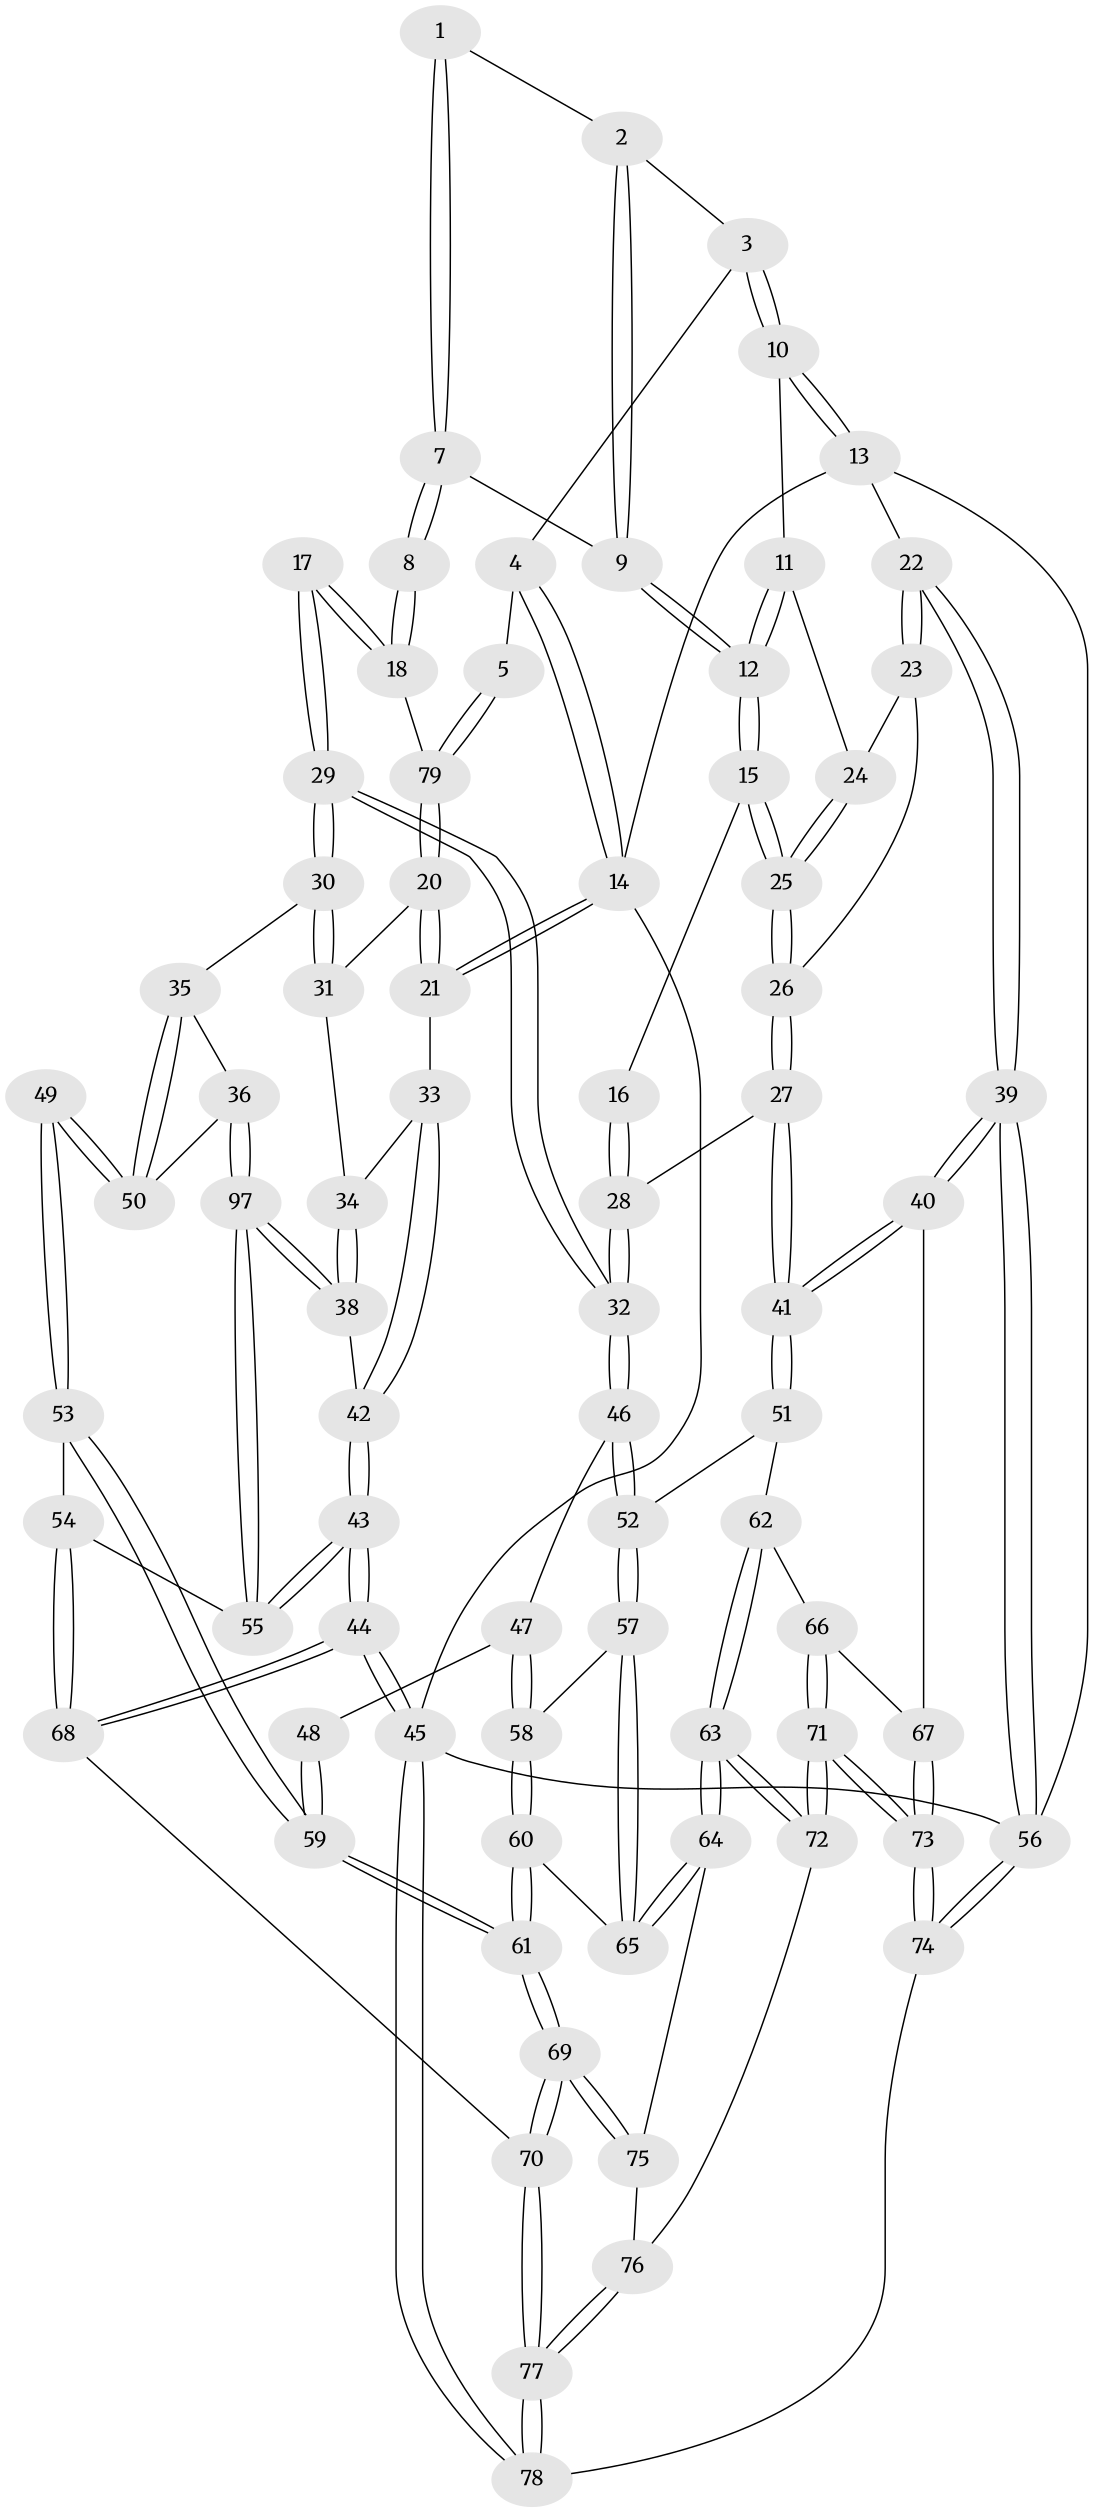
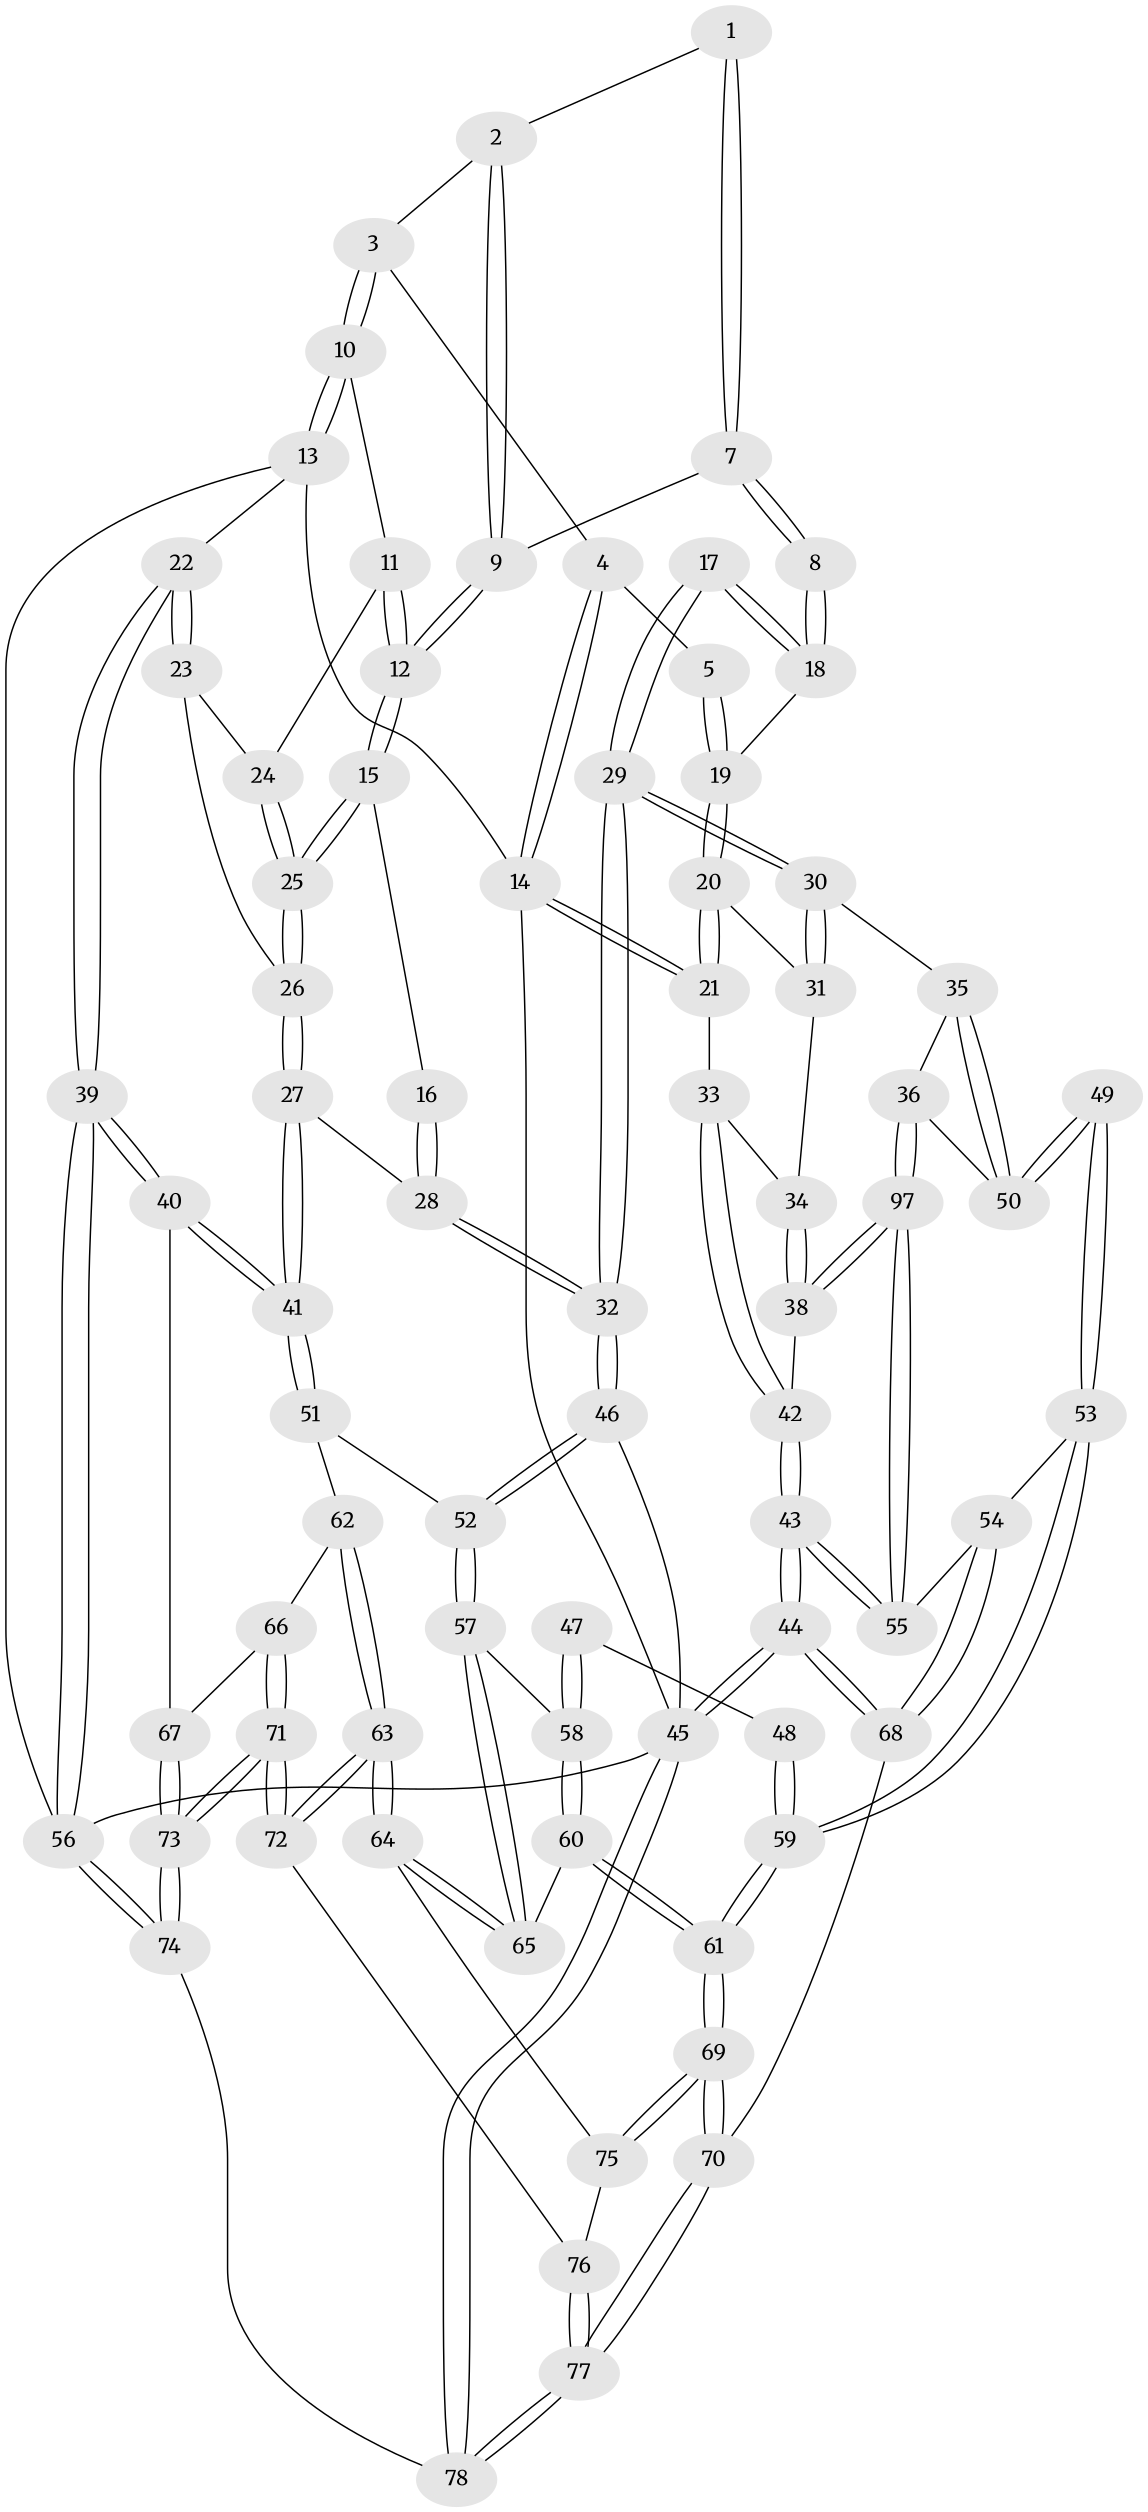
(430, 777) -> (721, 777)
(564, 1520) -> (667, 1571)
